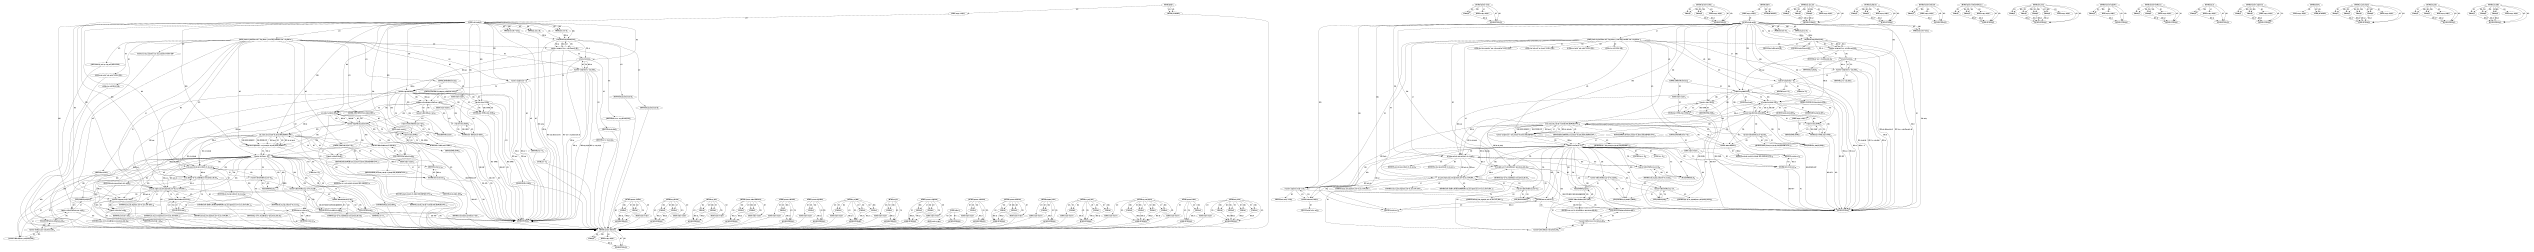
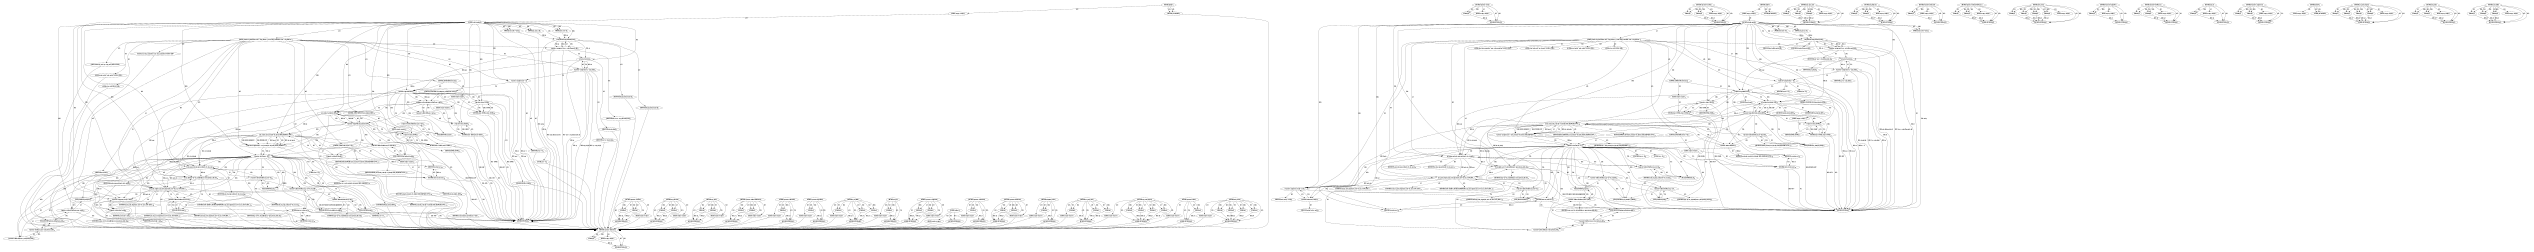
(463, 113) -> none
(420, 118) -> (440, 121)
